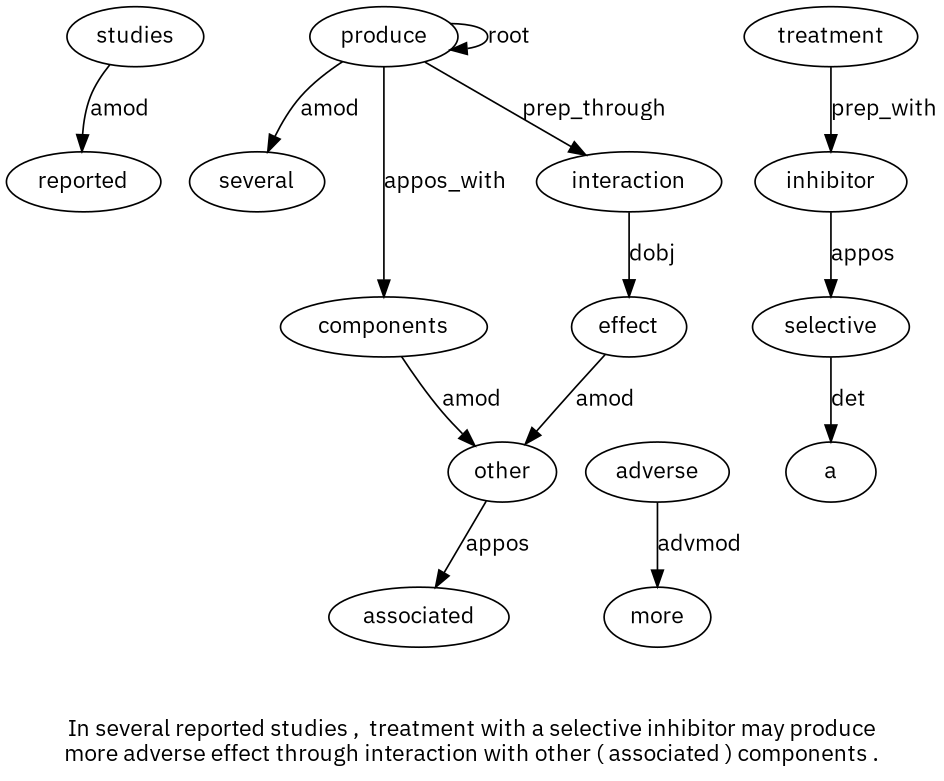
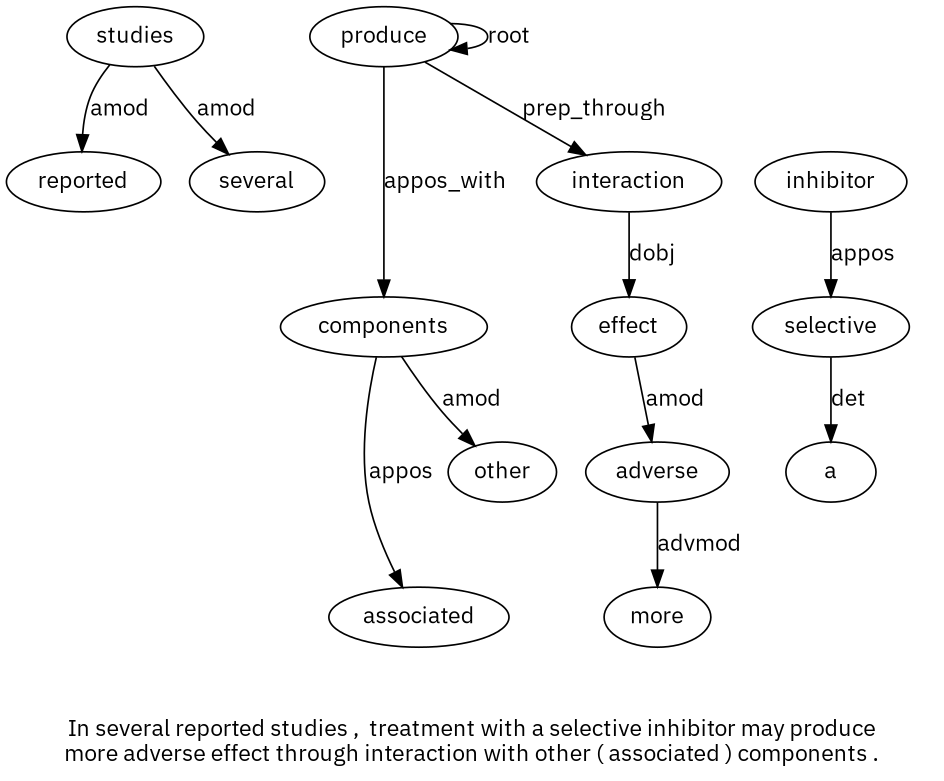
(831, 37) -> none
(303, 94) -> (184, 106)
(571, 393) -> (642, 391)
(465, 537) -> (365, 467)
